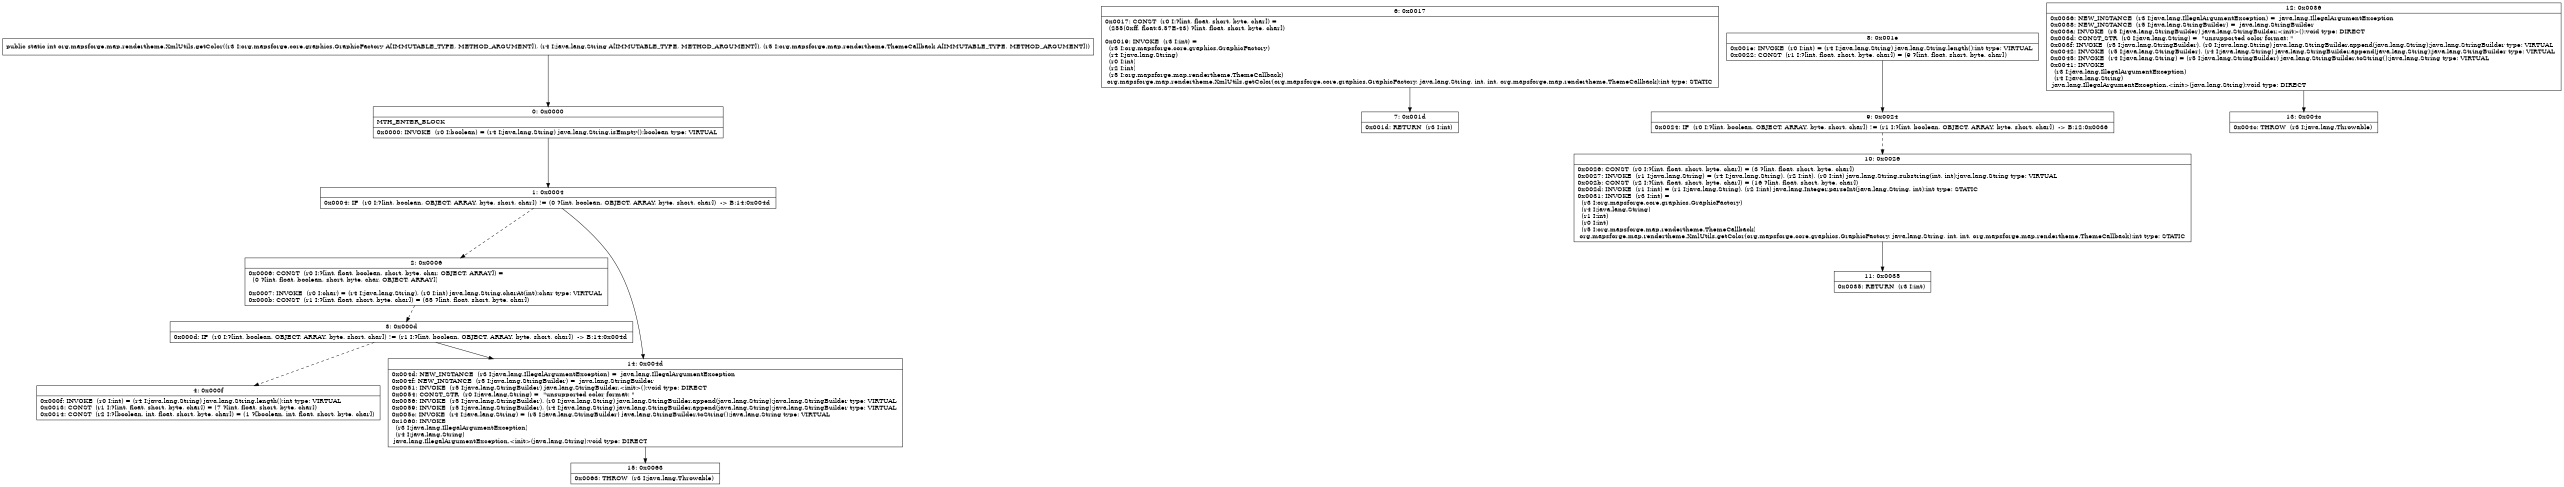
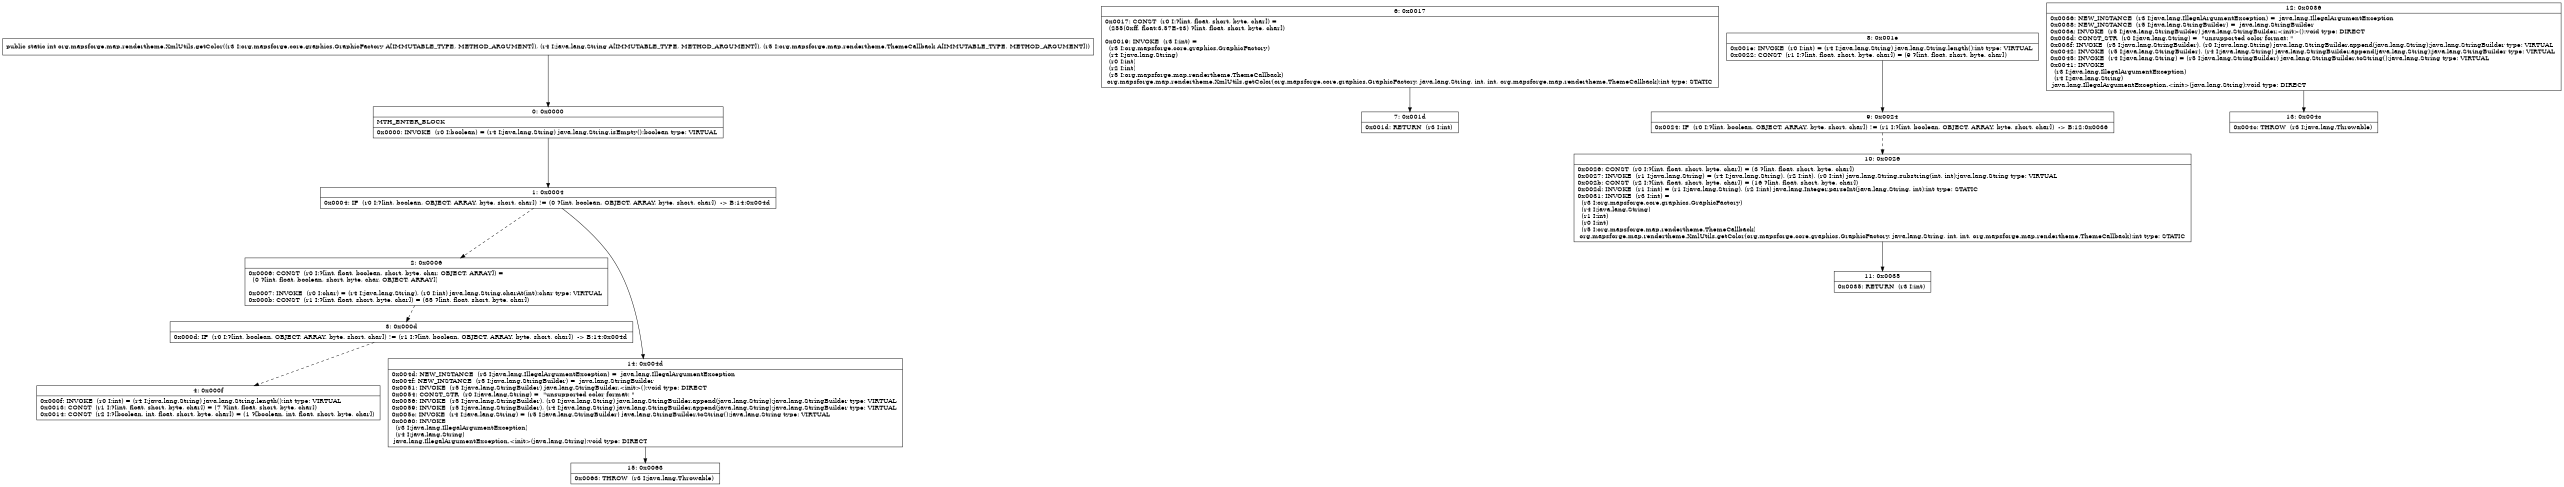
(462, 350) -> none
(421, 421) -> (421, 421)
